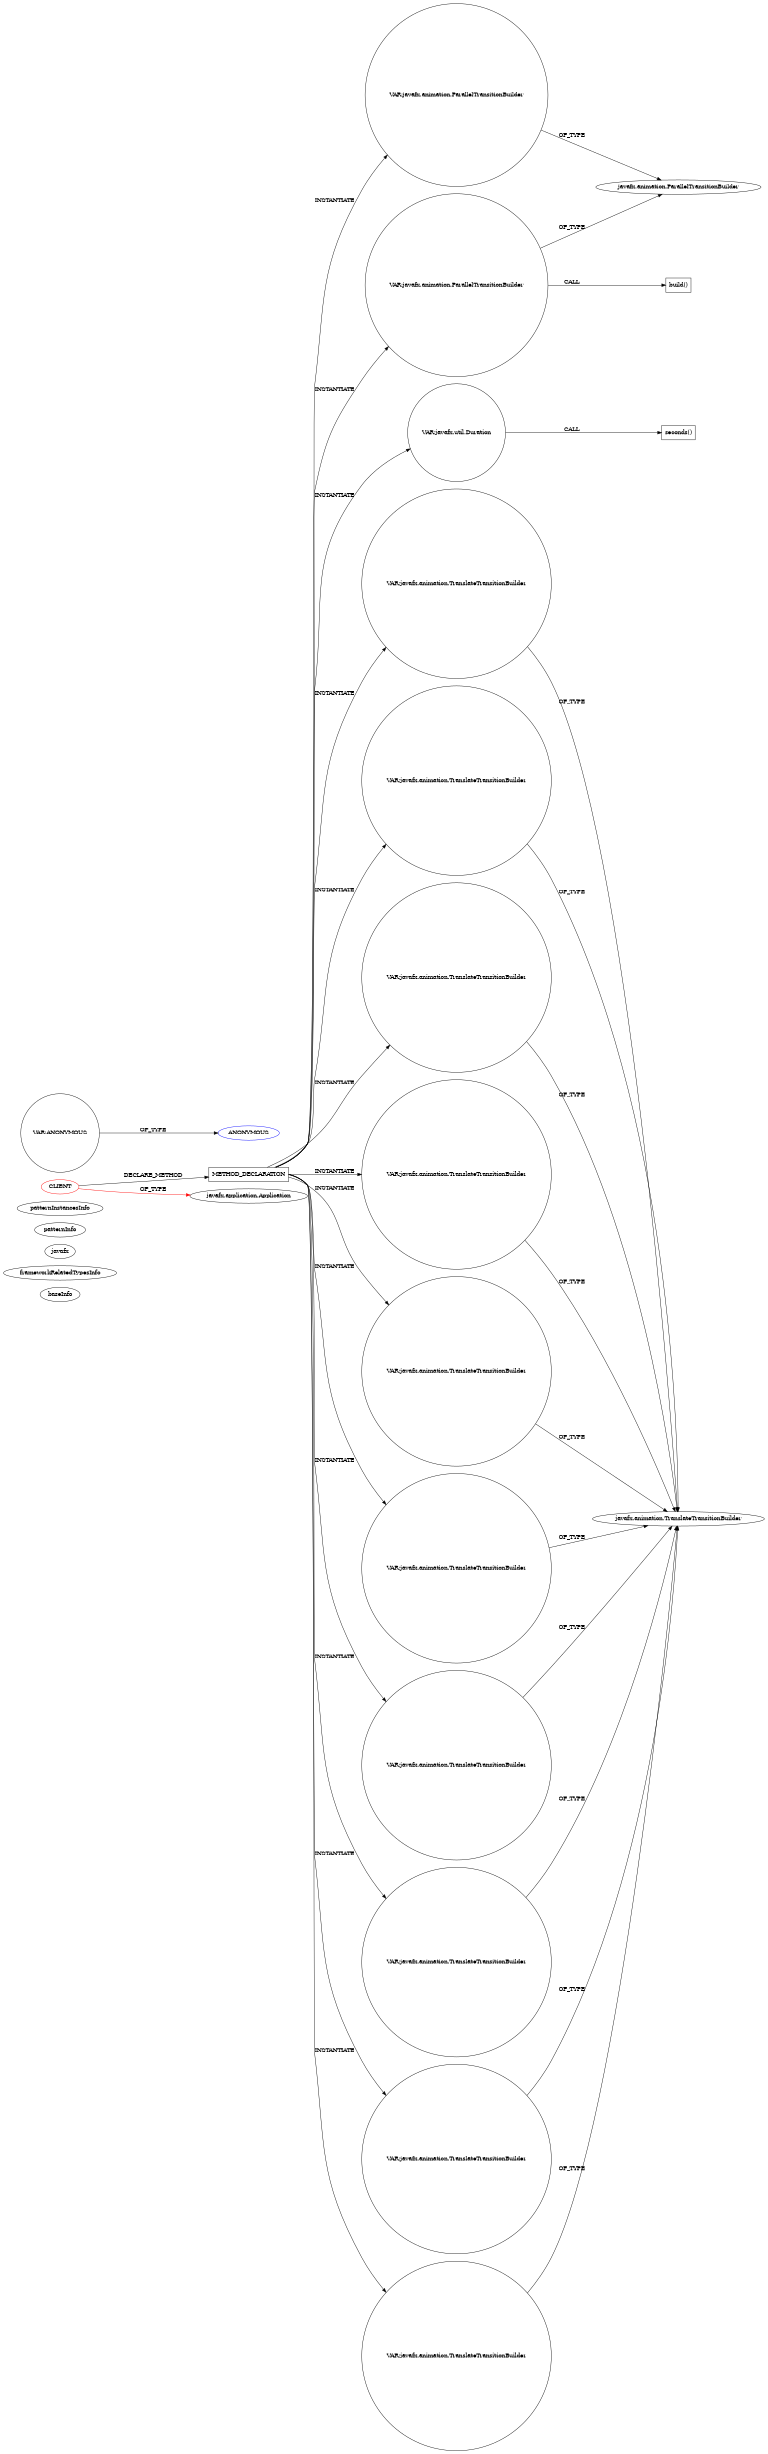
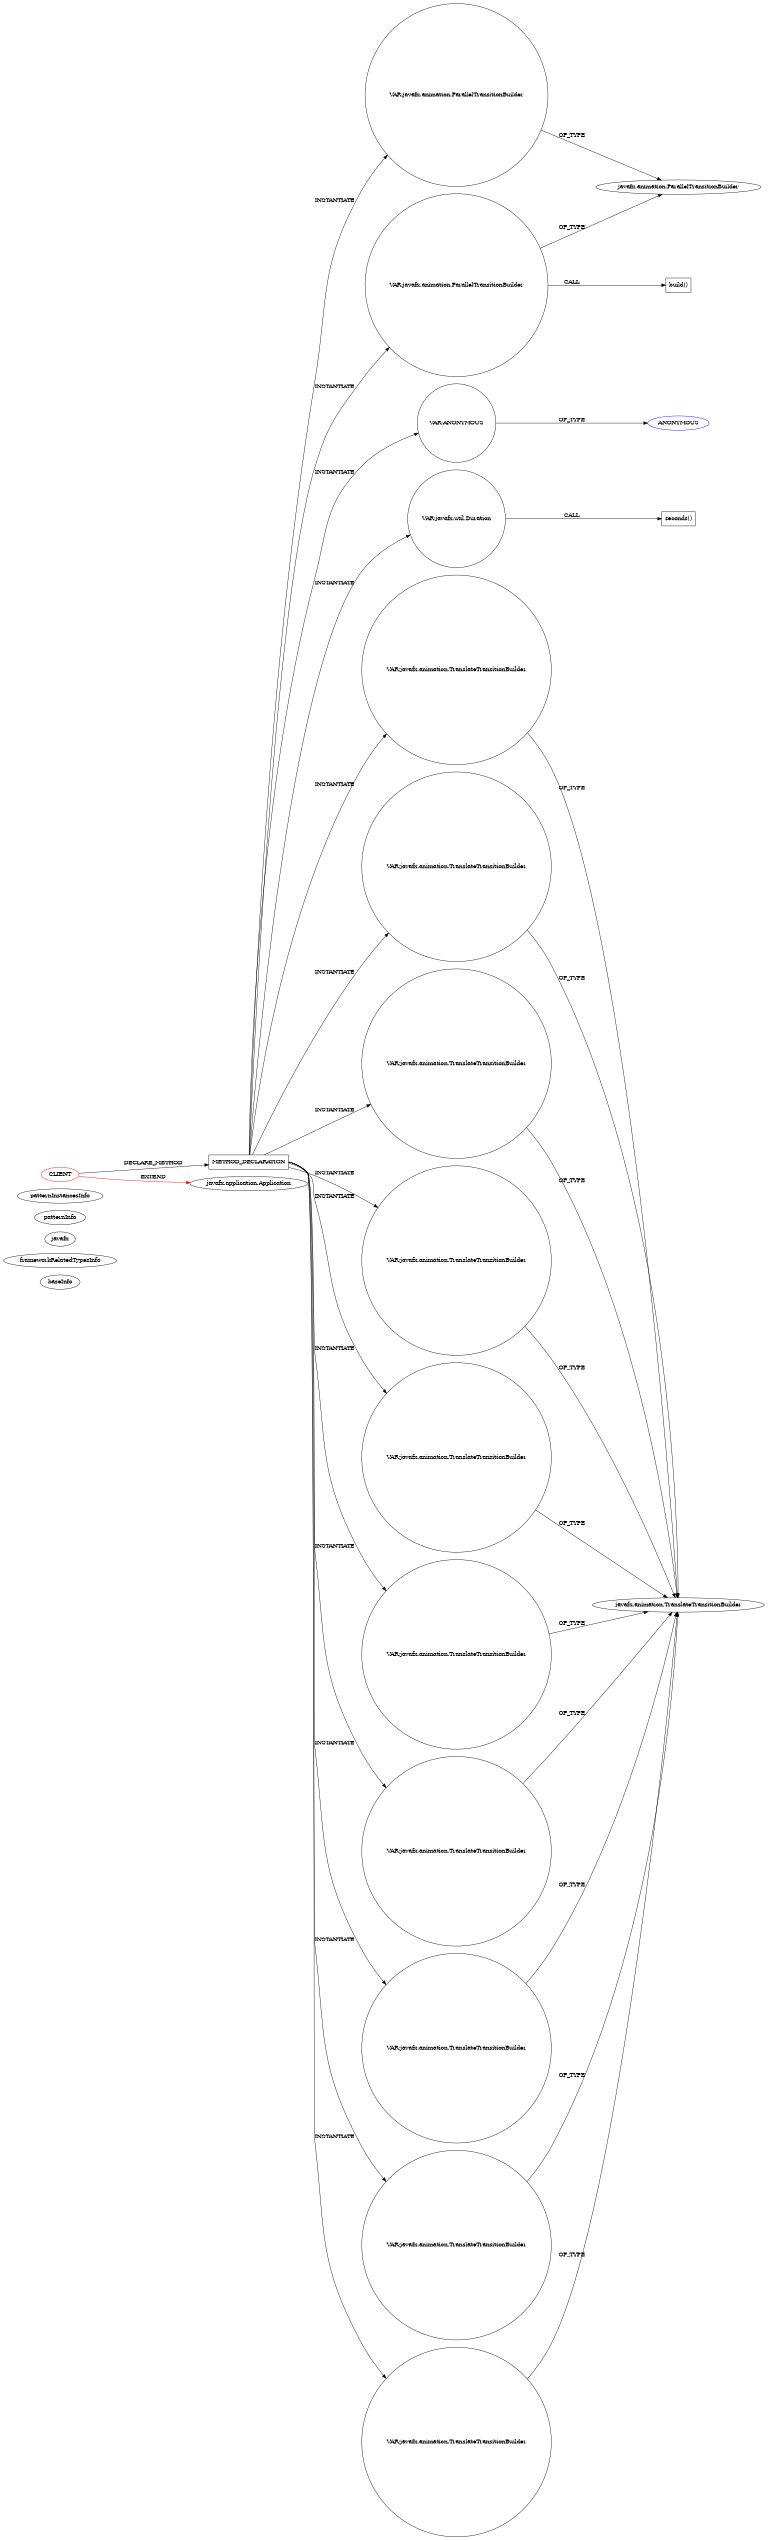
none -> (278, 772)
(153, 1189) -> (153, 1177)
